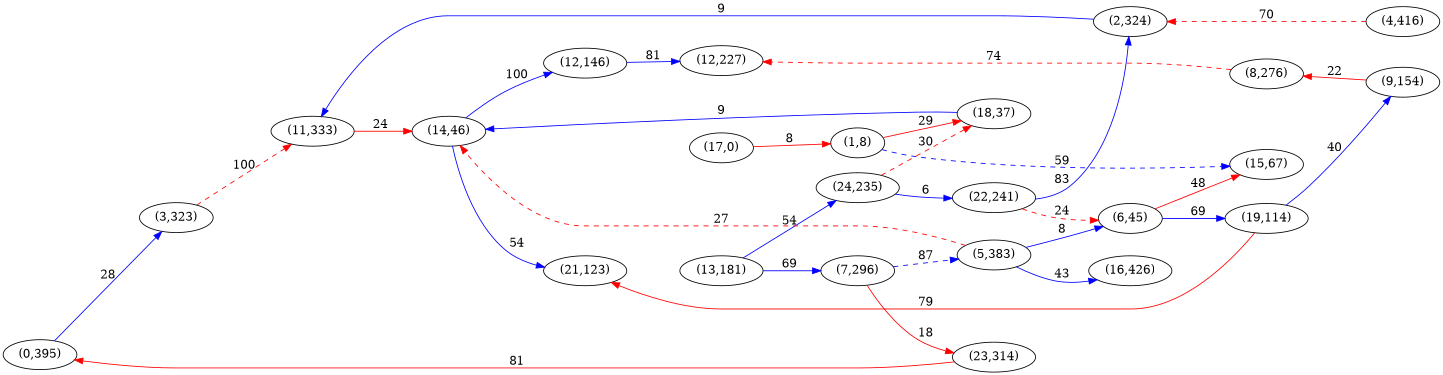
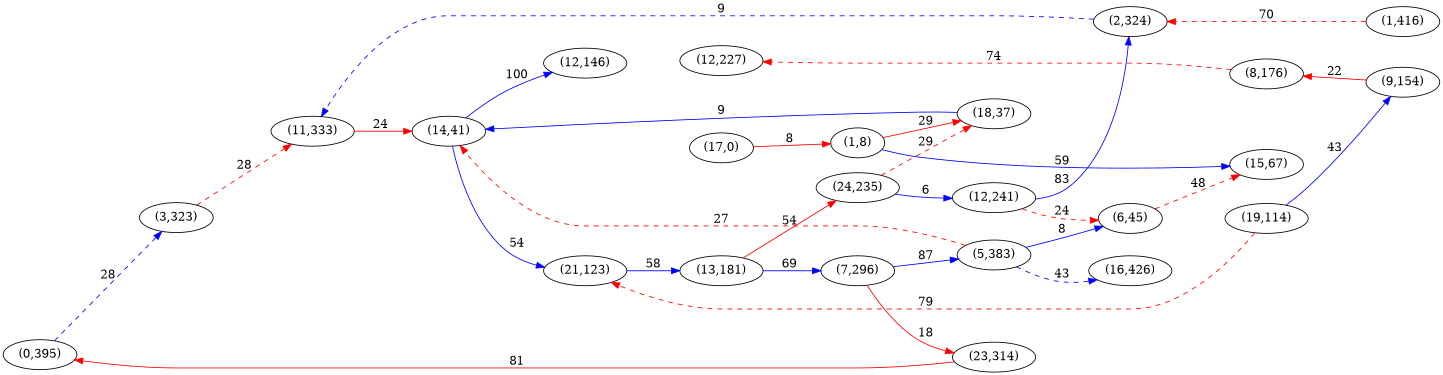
(691, 16) -> (691, 16)
(1403, 22) -> (1403, 22)
(649, 62) -> none
(1267, 74) -> (1267, 74)
(449, 131) -> (449, 131)
(926, 142) -> (926, 142)
(1335, 148) -> (1335, 148)
(244, 166) -> (244, 166)
(1051, 167) -> (1051, 167)
(1194, 193) -> (1194, 193)
(994, 198) -> (994, 198)
(1189, 218) -> none
(786, 231) -> (786, 231)
(922, 263) -> (922, 263)
none -> (649, 271)
(1051, 280) -> (1051, 280)
(105, 289) -> (105, 289)
(948, 309) -> (948, 309)
